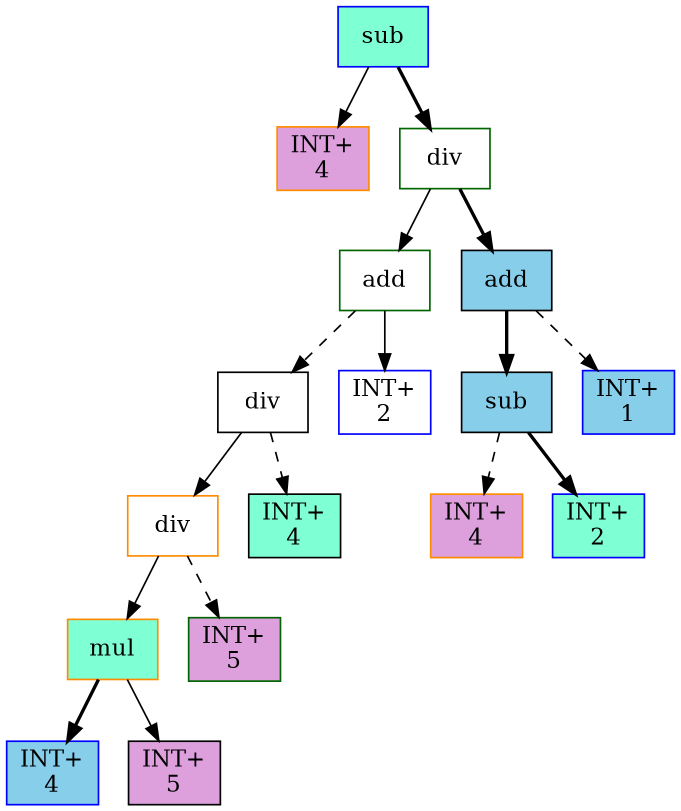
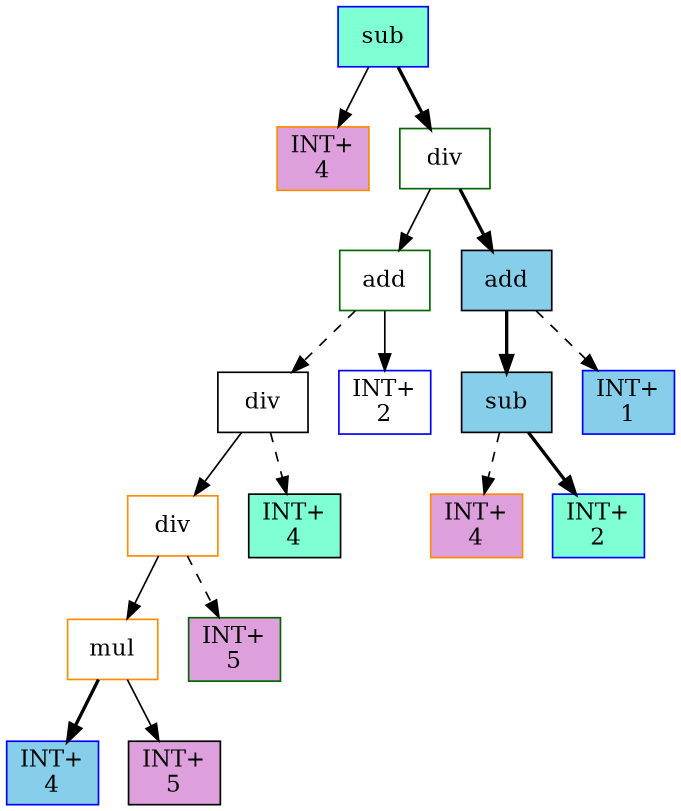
(113, 649) -> (113, 649)
